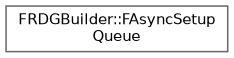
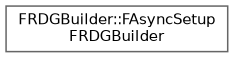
(117, 29) -> (117, 29)
